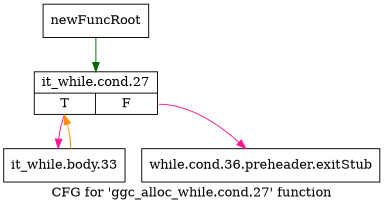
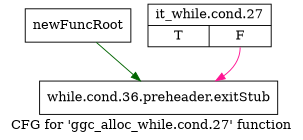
(96, 50) -> (115, 59)
(64, 165) -> none
